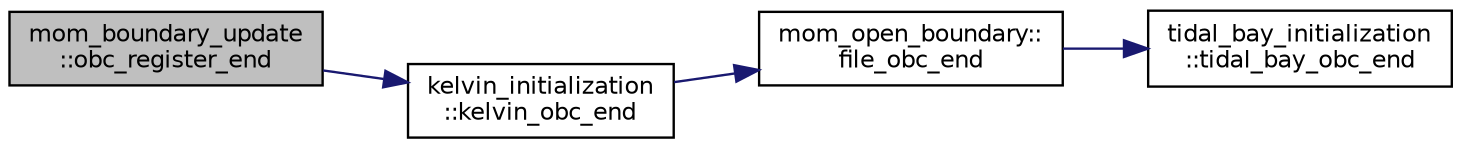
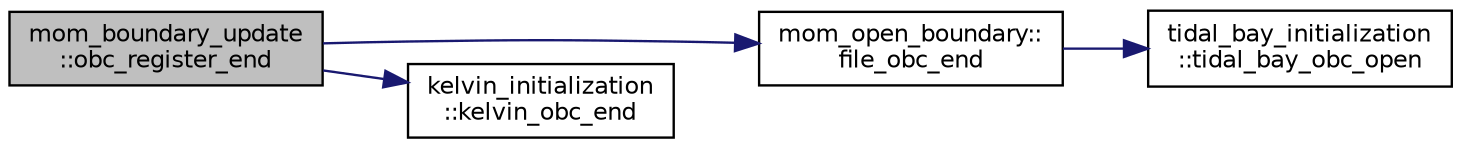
(1300, 49) -> (1300, 49)
(704, 78) -> (529, 40)
